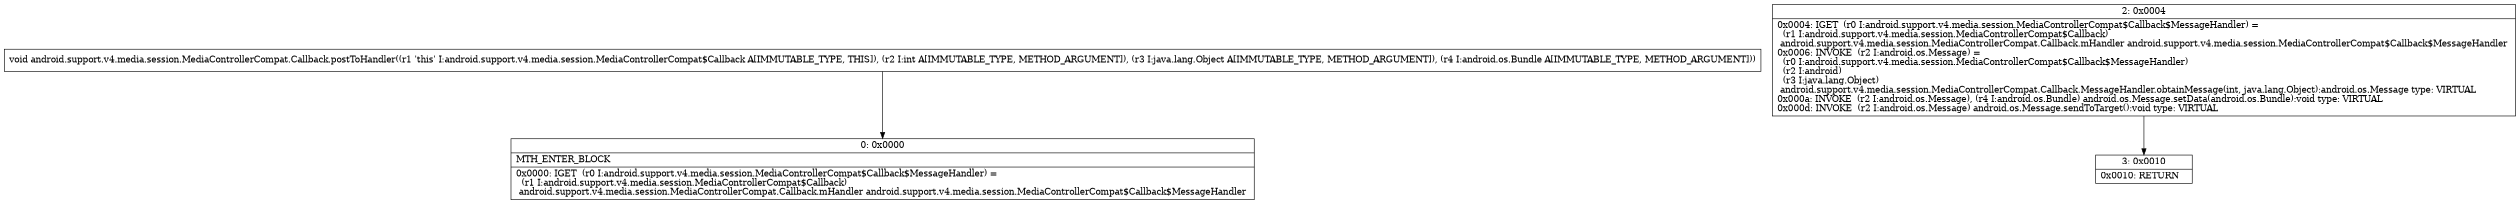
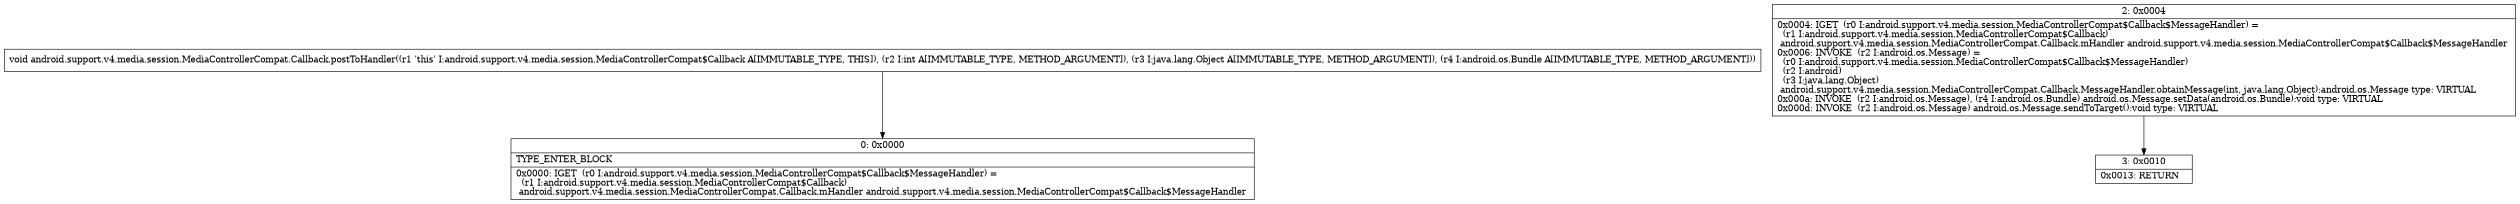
(563, 160) -> (564, 160)
(2144, 176) -> (2144, 176)
